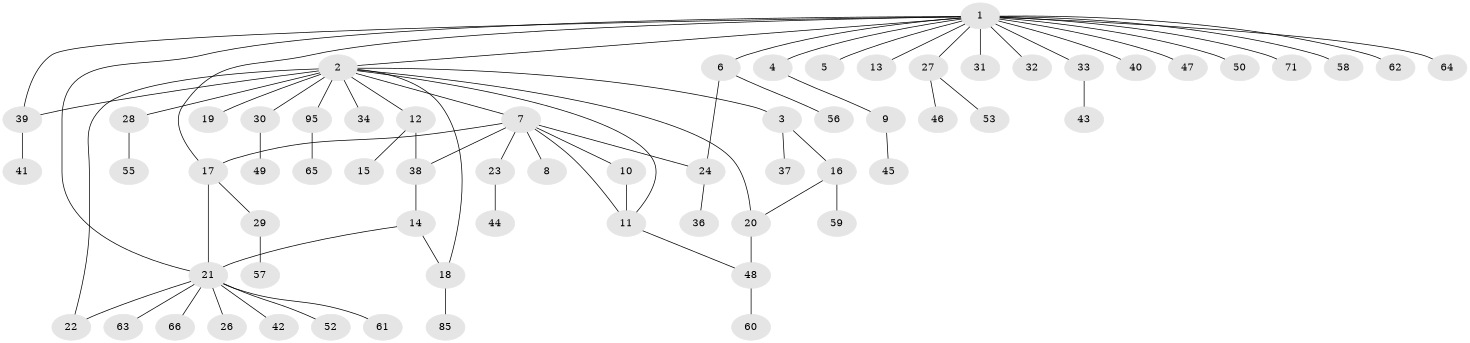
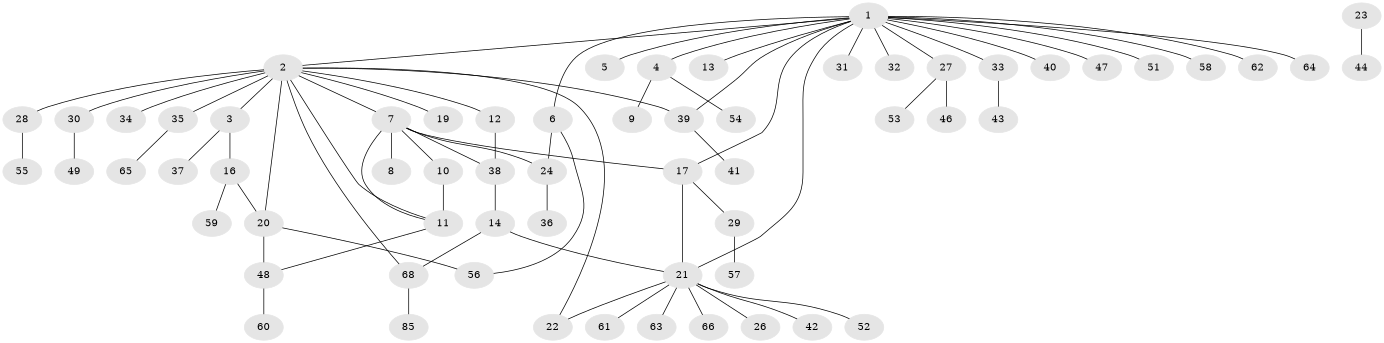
(1240, 68) -> none
(1292, 68) -> (1154, 68)
(312, 120) -> (178, 120)
none -> (736, 120)
(508, 146) -> none
(364, 172) -> none
(889, 172) -> none
none -> (379, 249)
(445, 275) -> (409, 275)
